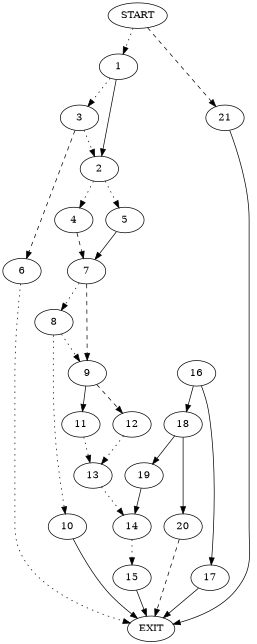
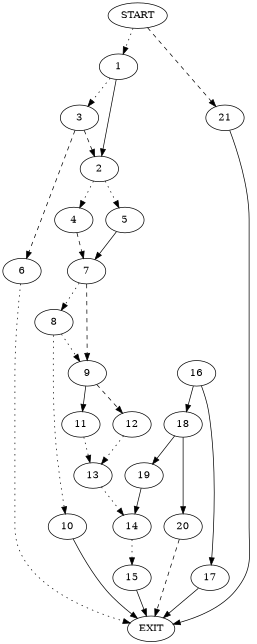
(88, 140) -> (88, 140)
